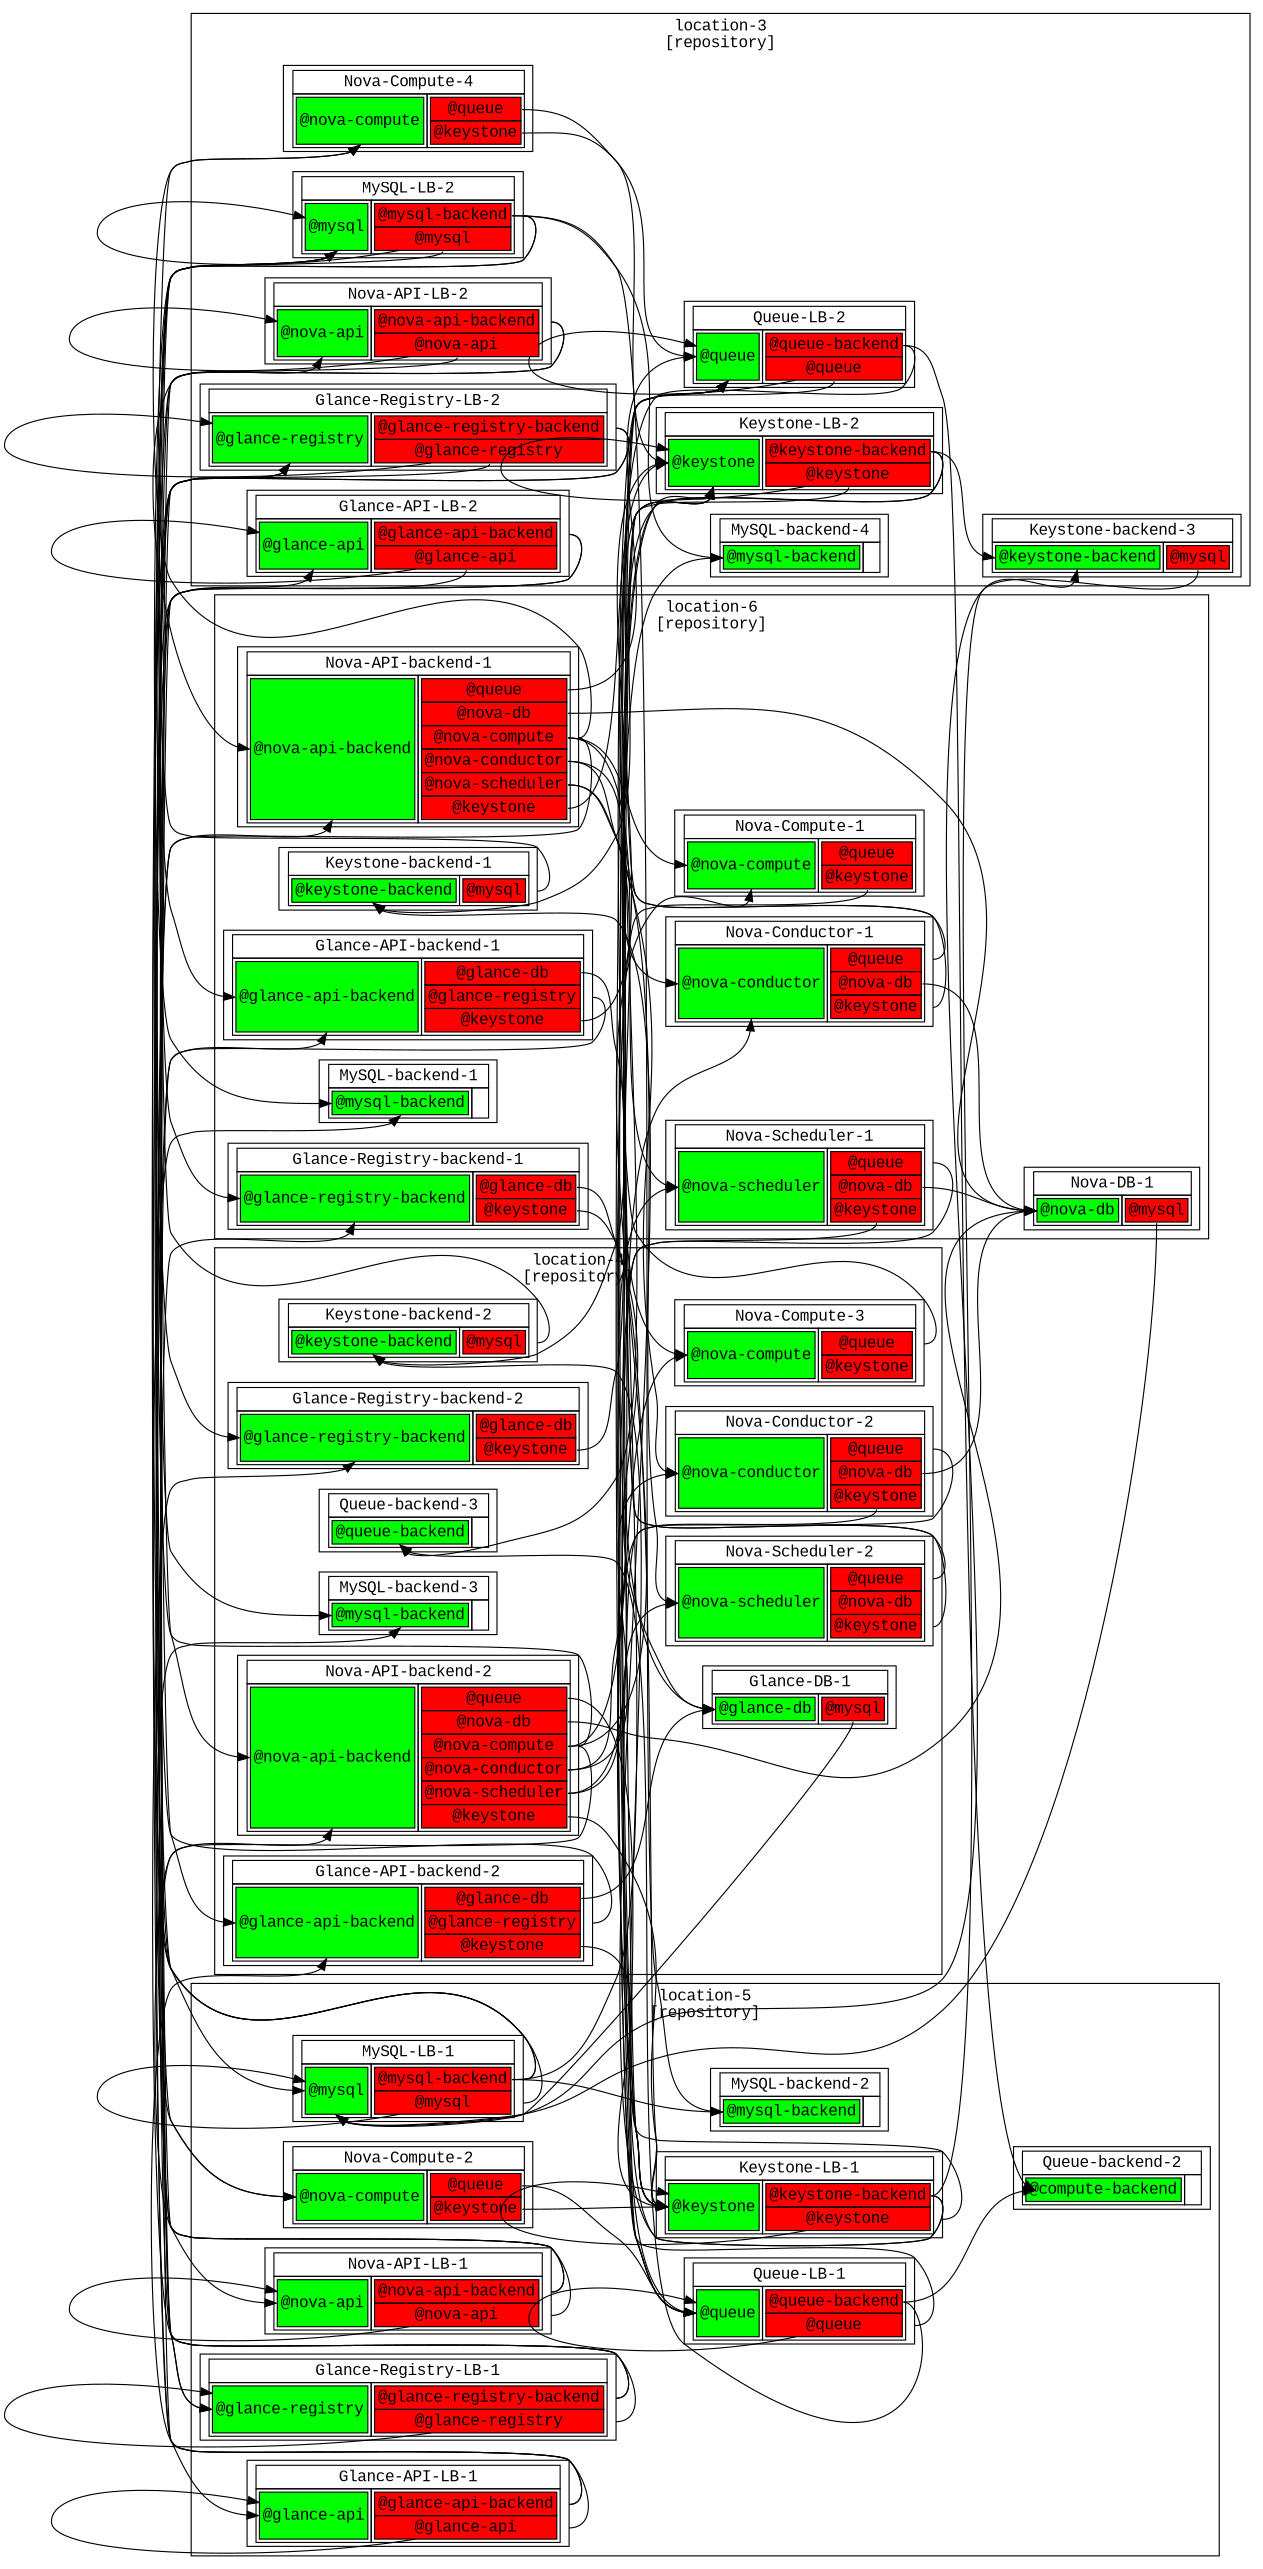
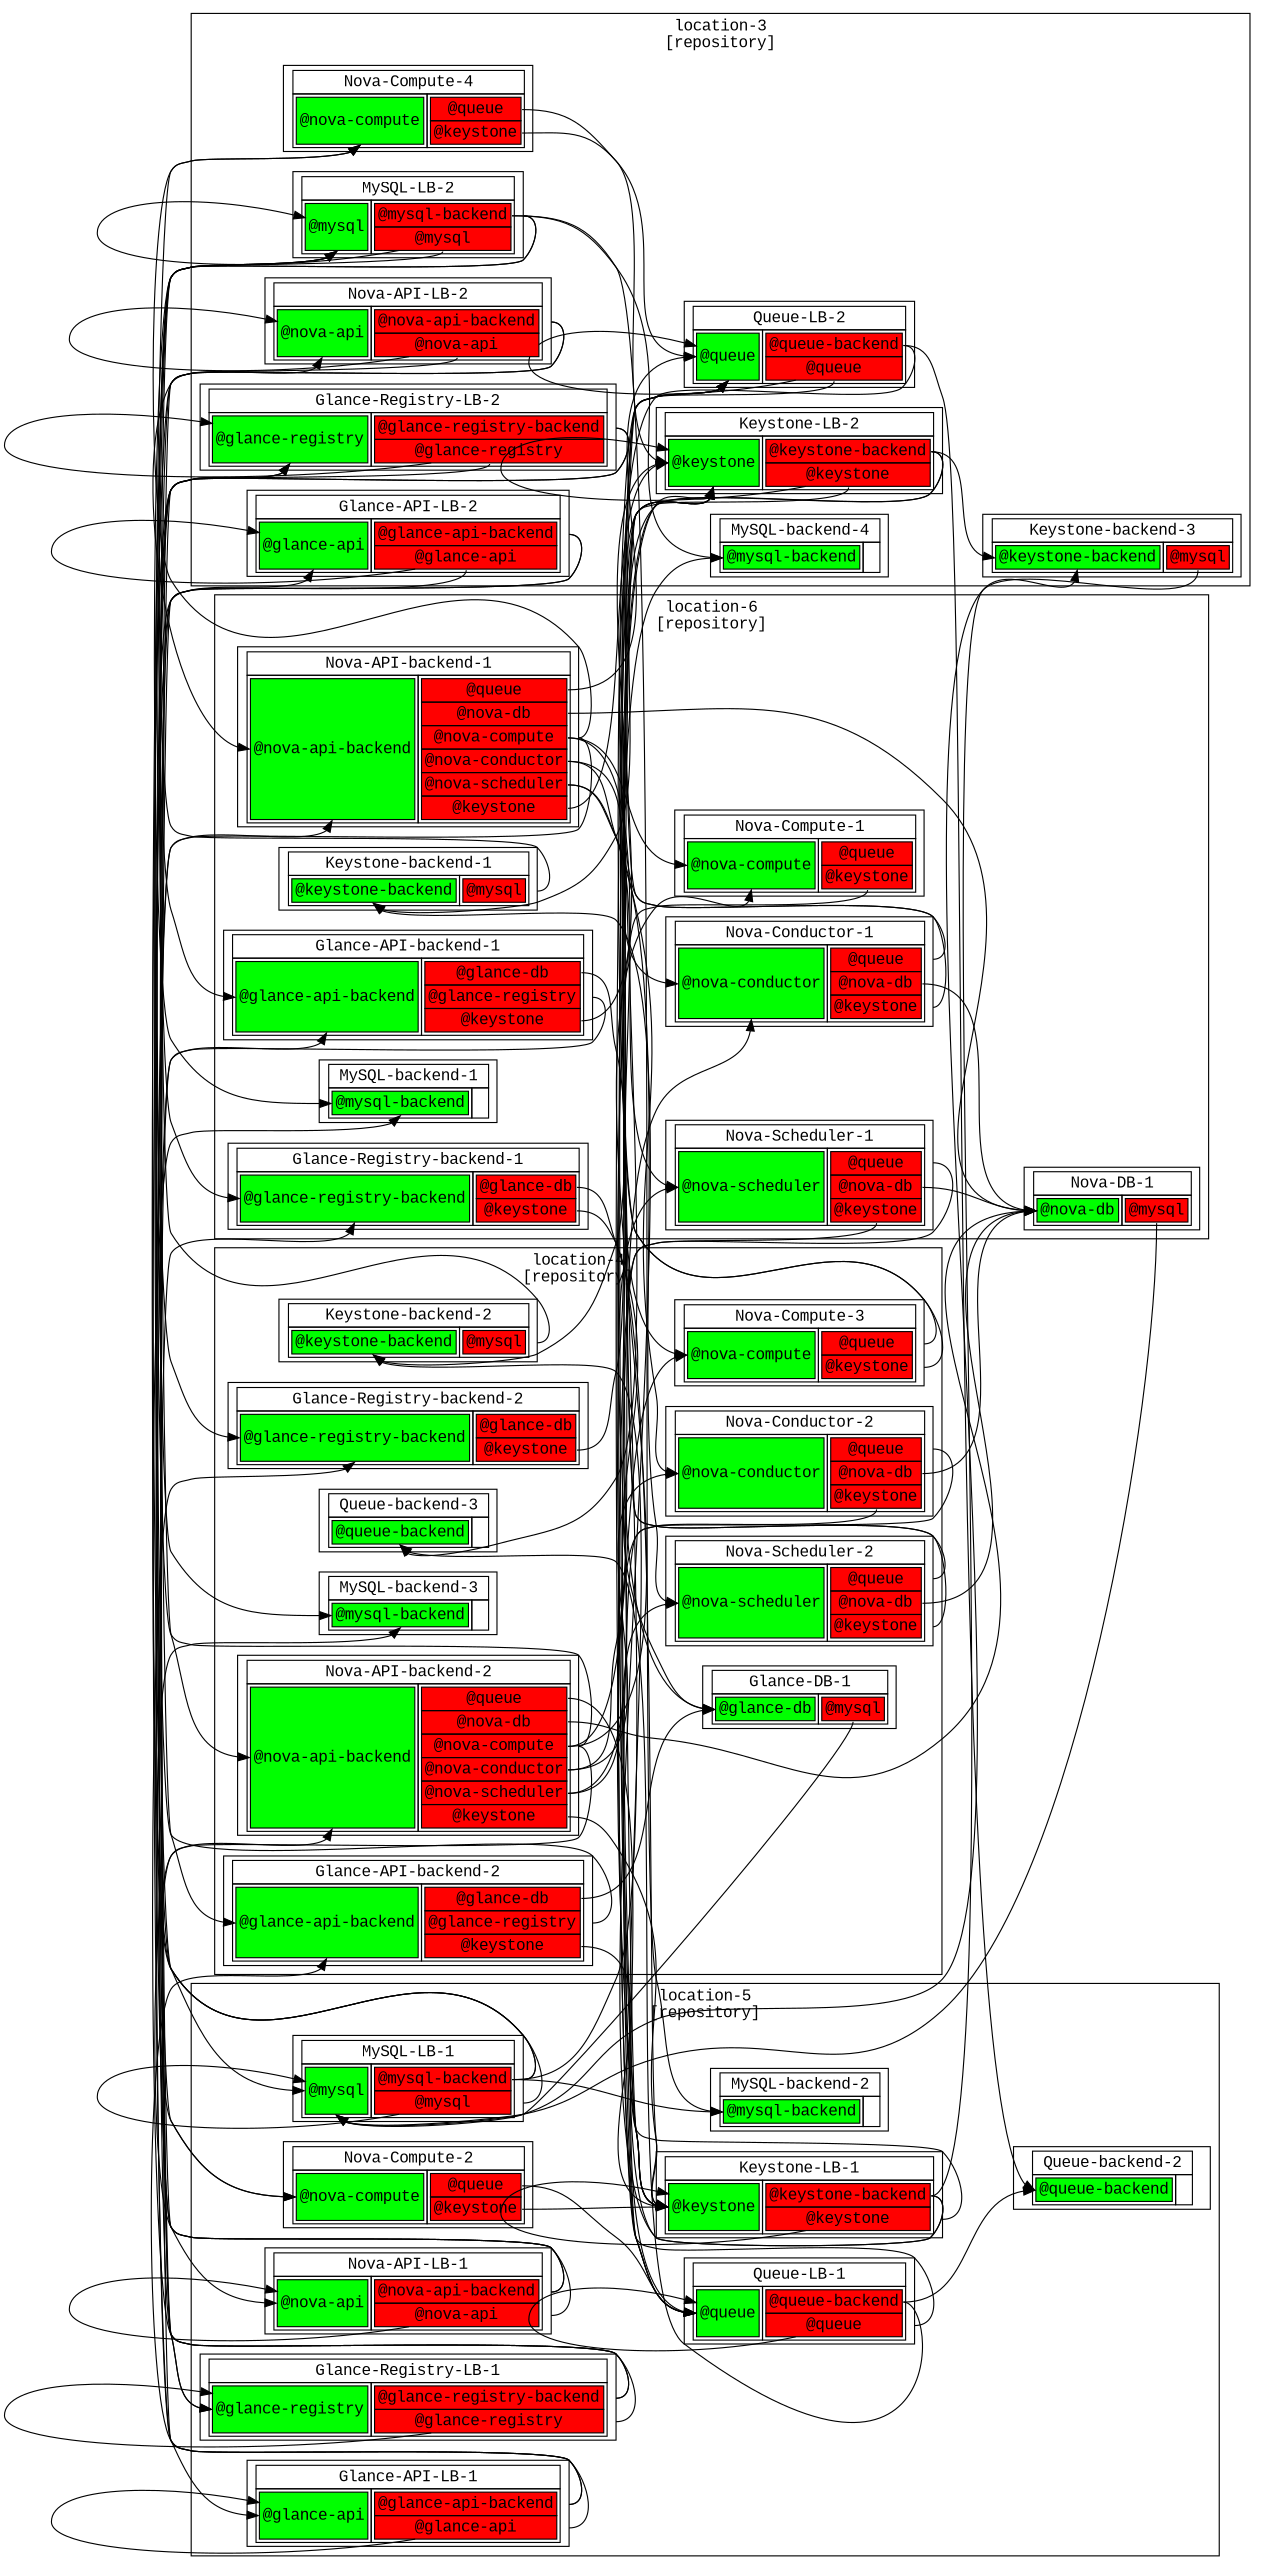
none -> (622, 1033)
none -> (984, 1436)
(1104, 2189) -> (1104, 2189)
